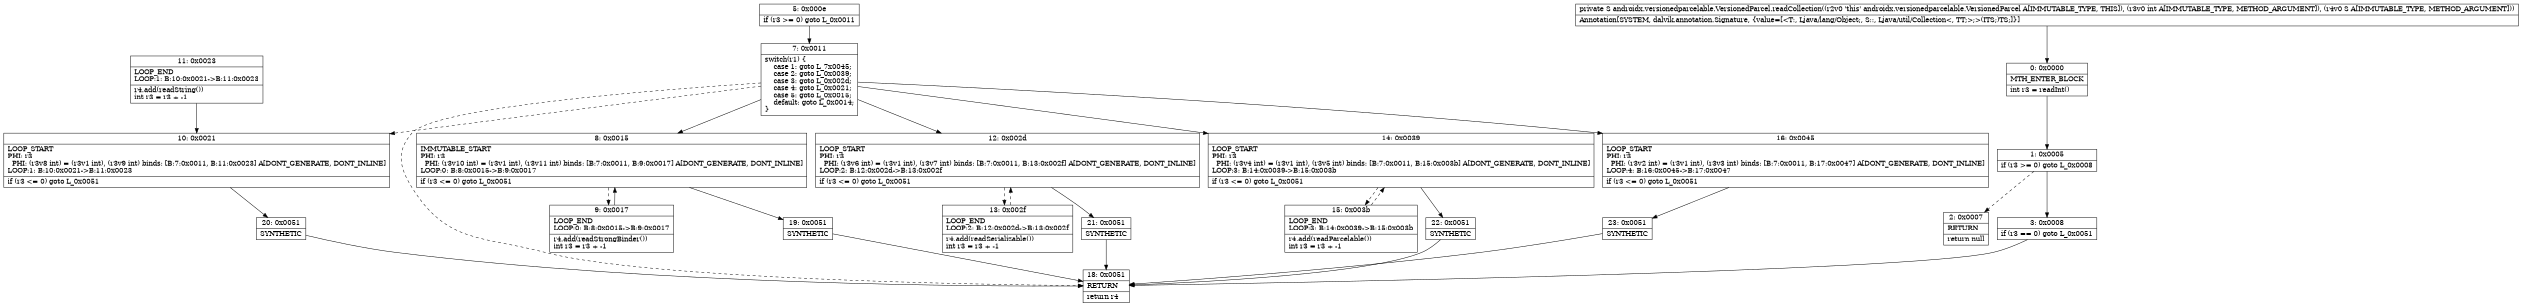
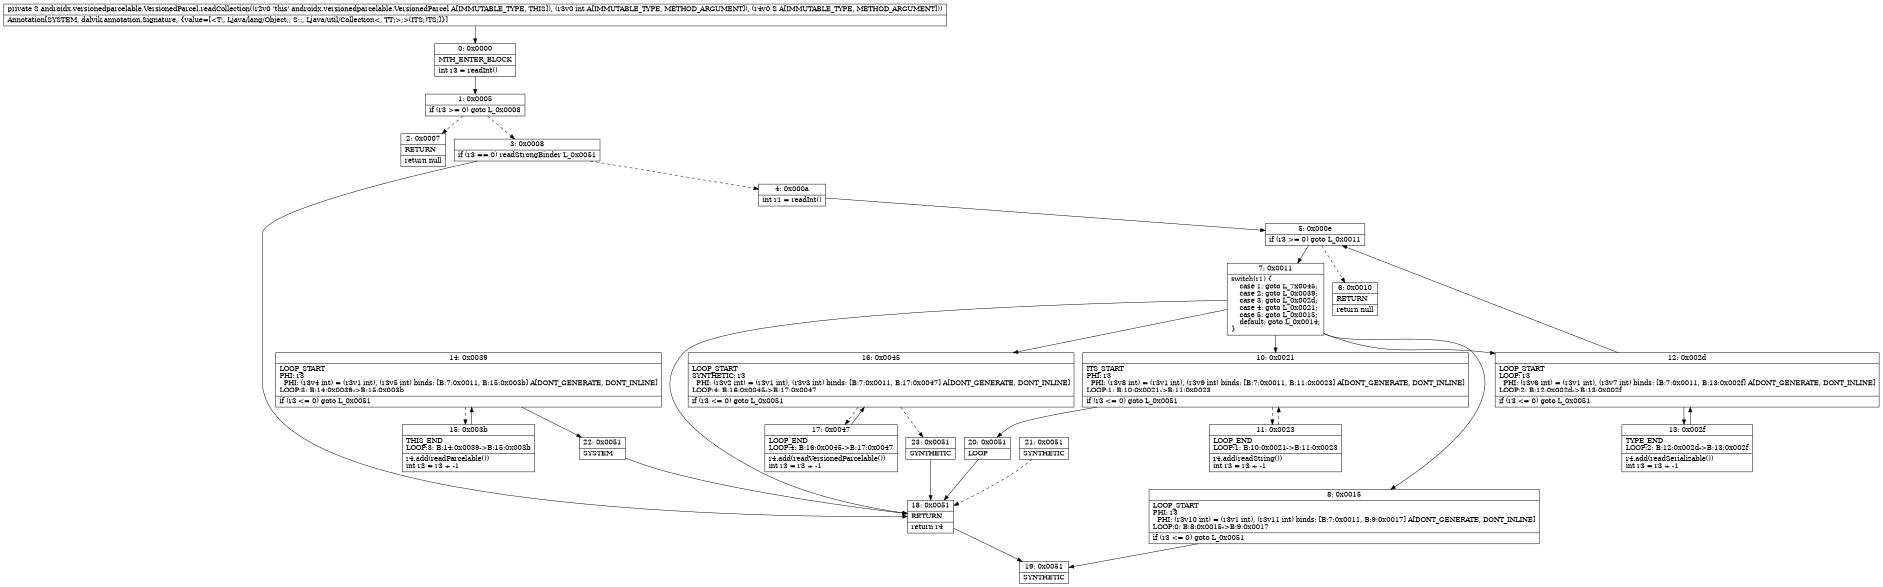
(578, 109) -> (1276, 342)
(1031, 110) -> none
(197, 116) -> (1279, 418)
(30, 149) -> (1105, 369)
(456, 149) -> (1176, 506)
(833, 156) -> (1516, 376)
(1620, 156) -> (720, 376)
(2047, 192) -> (499, 126)
(1004, 194) -> (1684, 413)
none -> (792, 195)
(1376, 198) -> (472, 418)
(1011, 199) -> (1690, 418)
(1071, 201) -> (1482, 300)
(1693, 202) -> (910, 420)
(966, 221) -> (1644, 441)
(1308, 221) -> (424, 441)
(612, 229) -> none
(281, 234) -> (978, 454)
(1451, 234) -> (598, 454)
(2047, 234) -> (527, 155)
(529, 249) -> (796, 324)
(1106, 252) -> (996, 483)
(955, 257) -> (986, 544)
none -> (1355, 299)
none -> (1272, 413)
none -> (831, 448)
